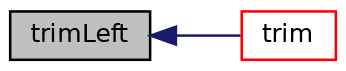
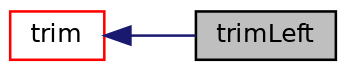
(208, 36) -> (163, 36)
